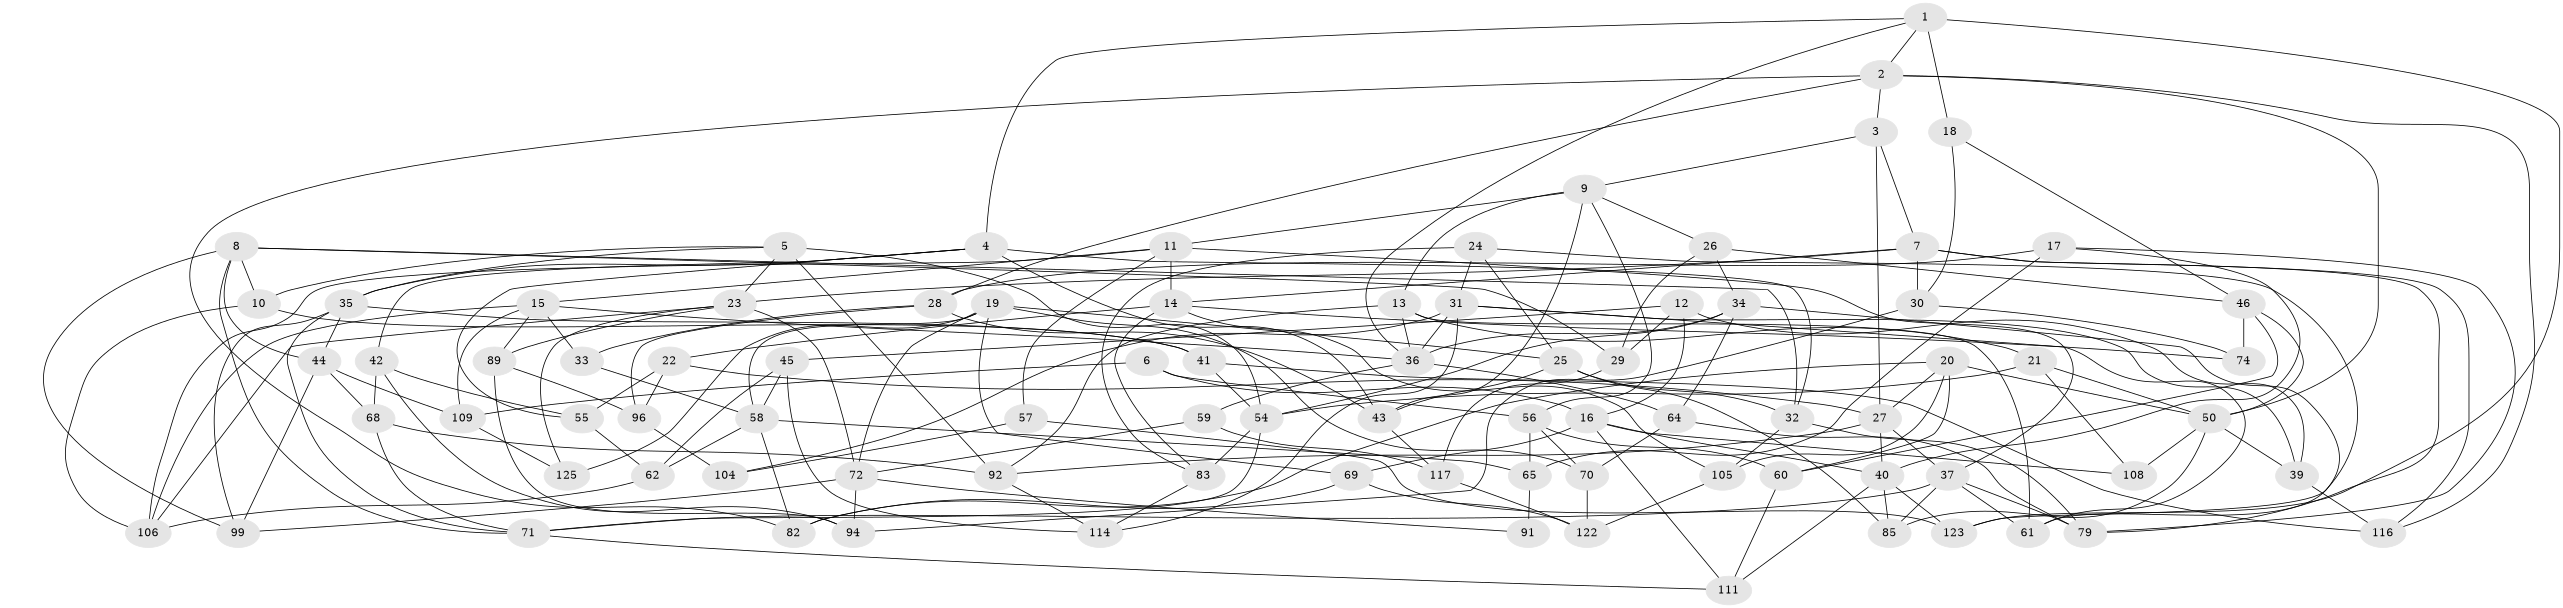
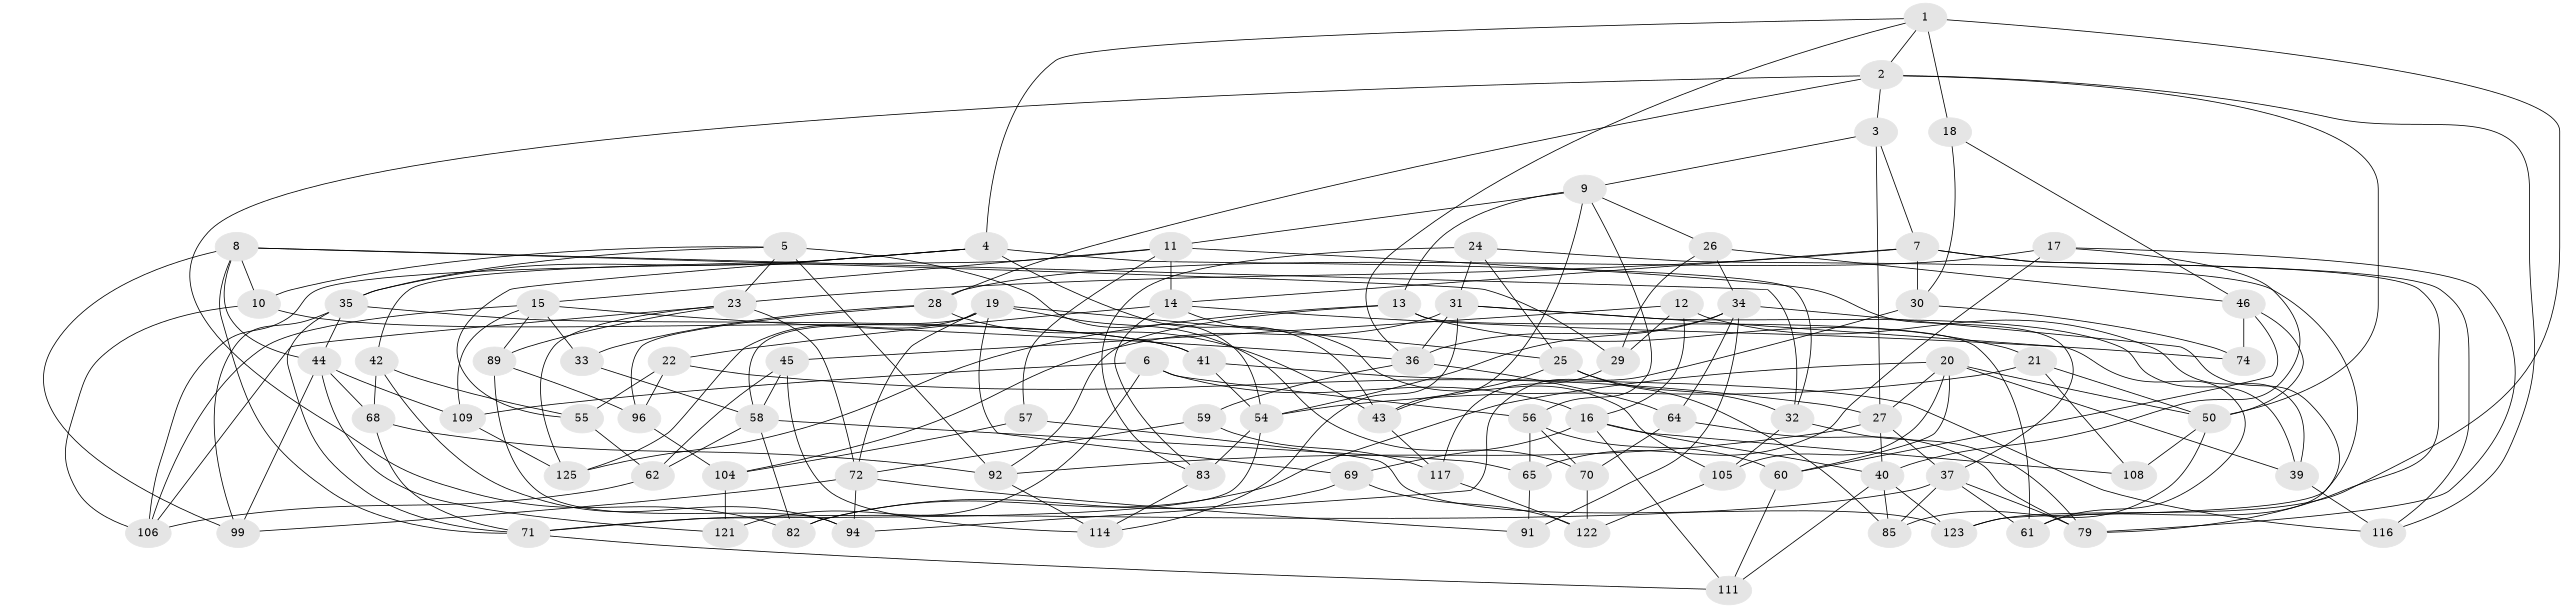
(1406, 333) -> (997, 356)
(2253, 447) -> (2115, 416)
none -> (1676, 460)
none -> (725, 533)
